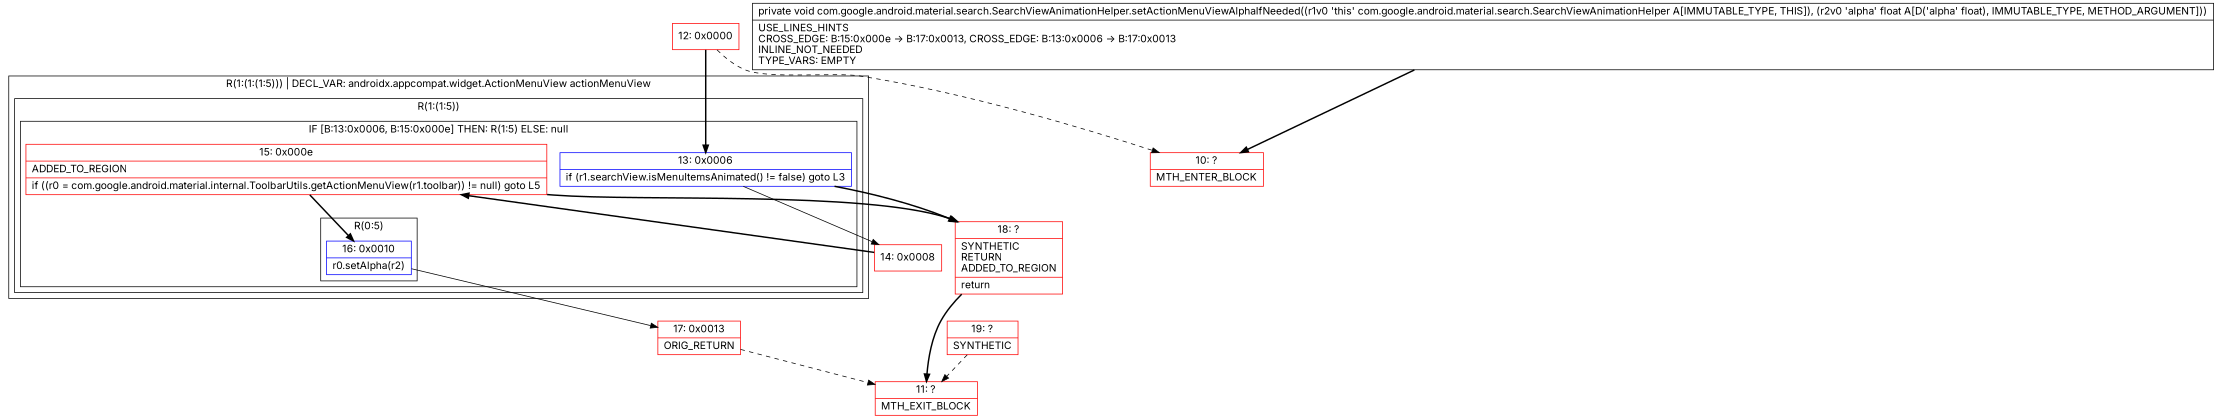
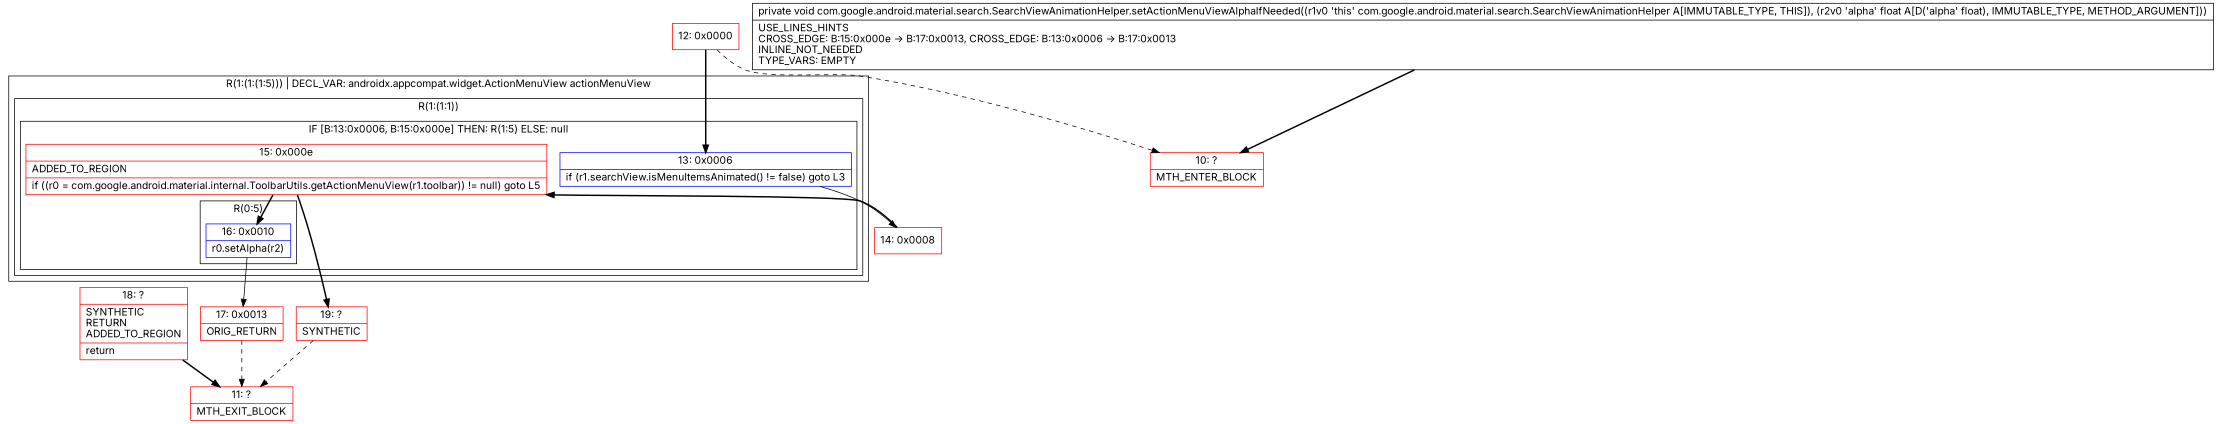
(439, 107) -> (439, 107)
(750, 199) -> (313, 247)
(893, 200) -> none
